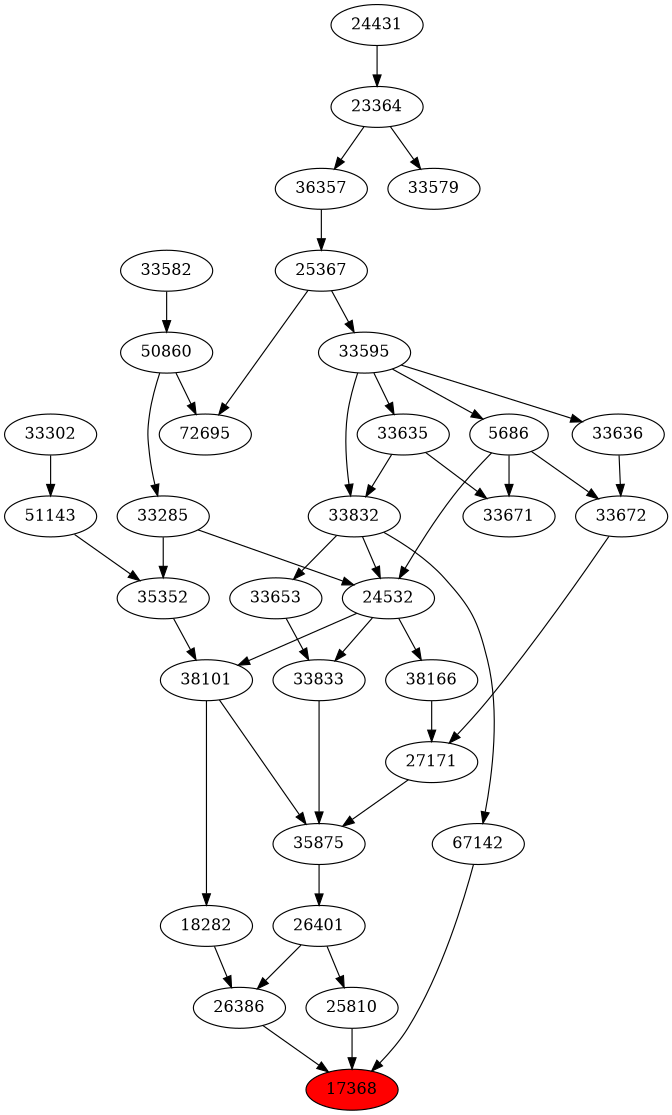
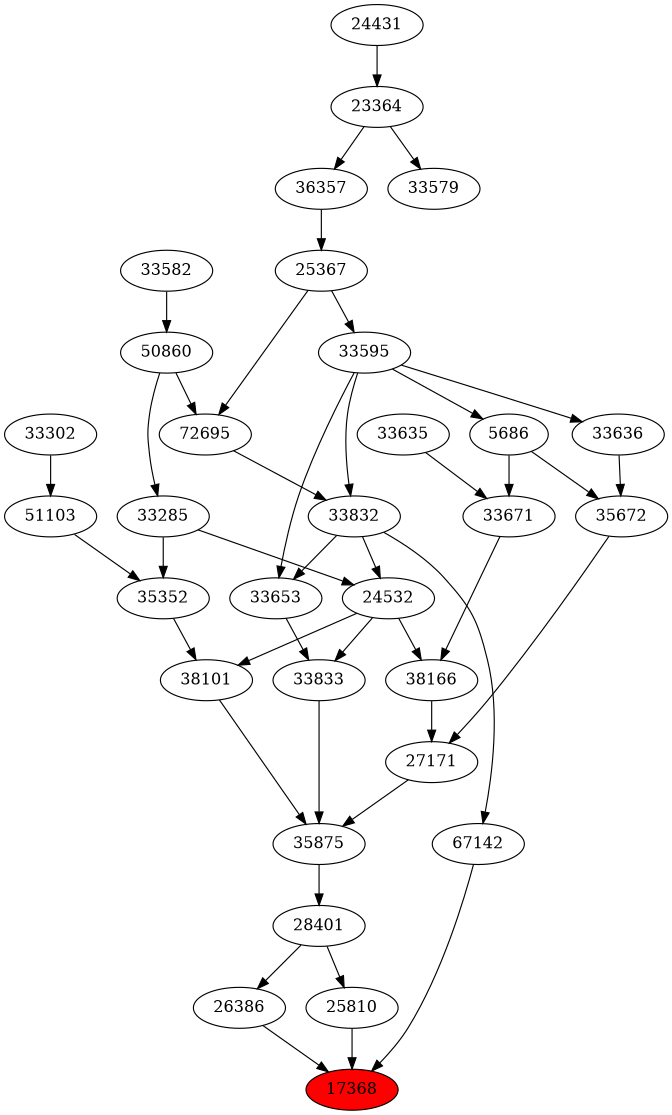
(381, 389) -> (310, 467)
(382, 471) -> (275, 473)
(444, 508) -> none
(51, 516) -> (51, 516)
(622, 516) -> (622, 516)
none -> (473, 593)
(206, 926) -> none
(319, 926) -> (319, 926)
